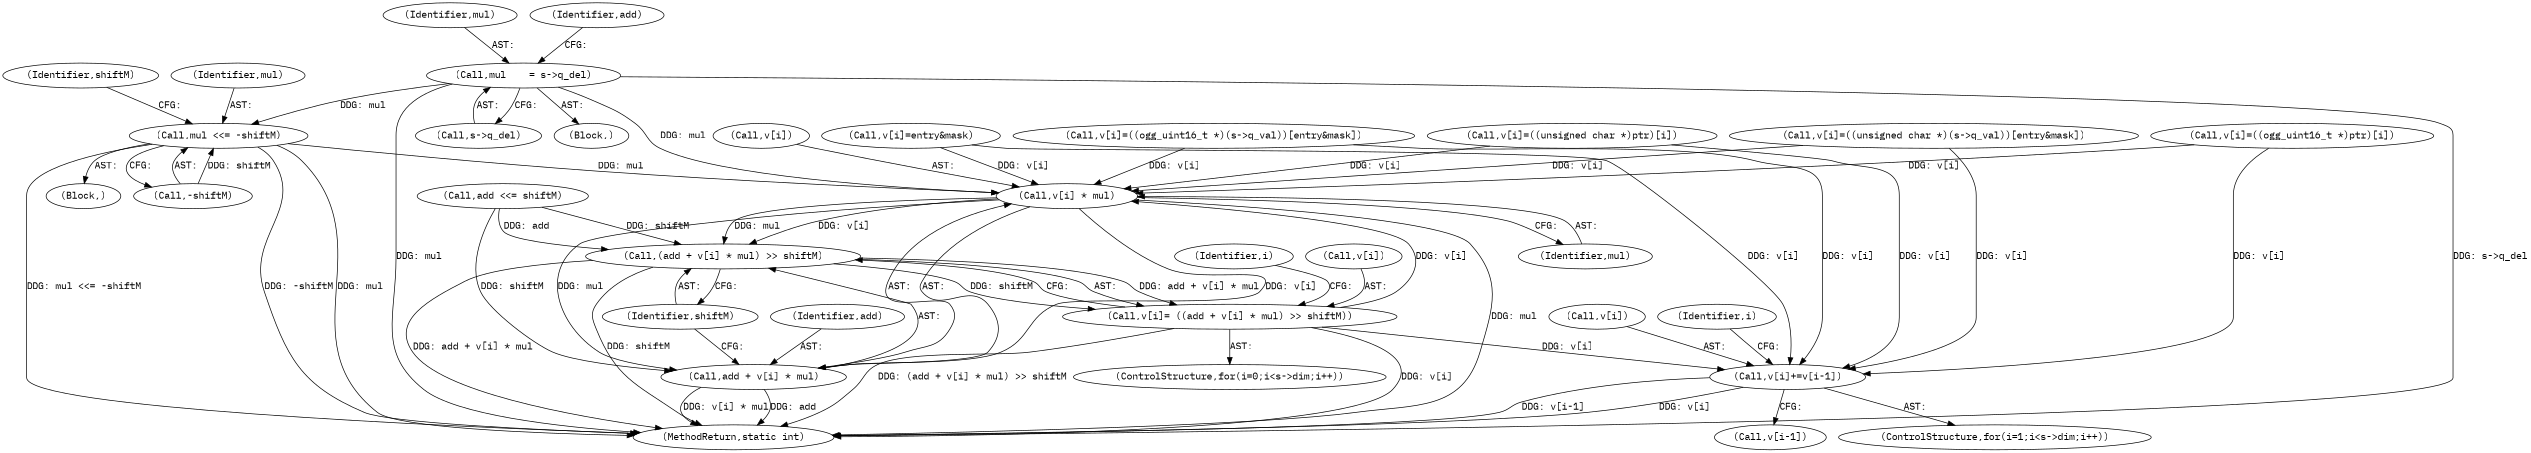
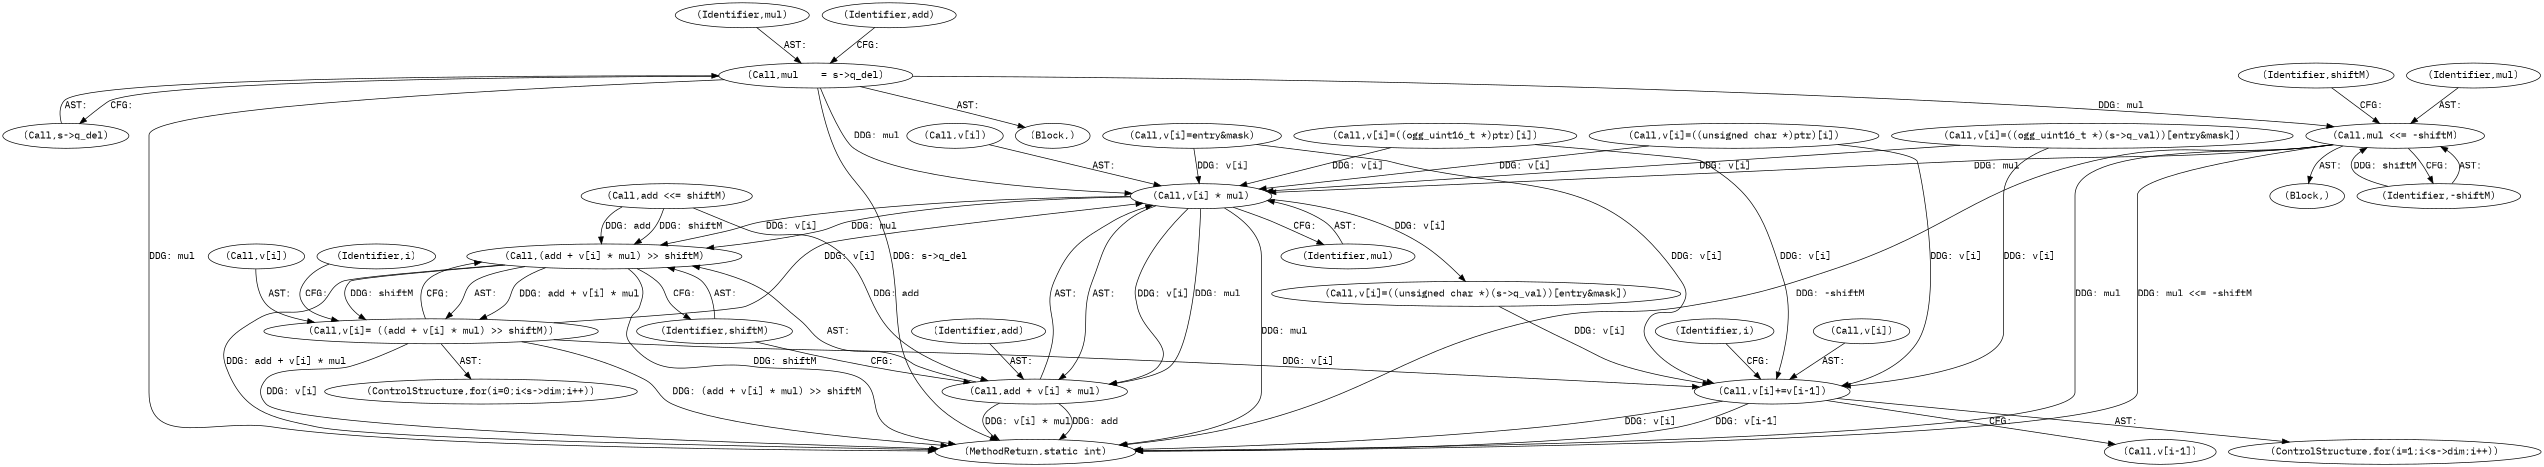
(1471, 168) -> (1372, 221)
(193, 196) -> (2439, 196)
(512, 287) -> (896, 294)
